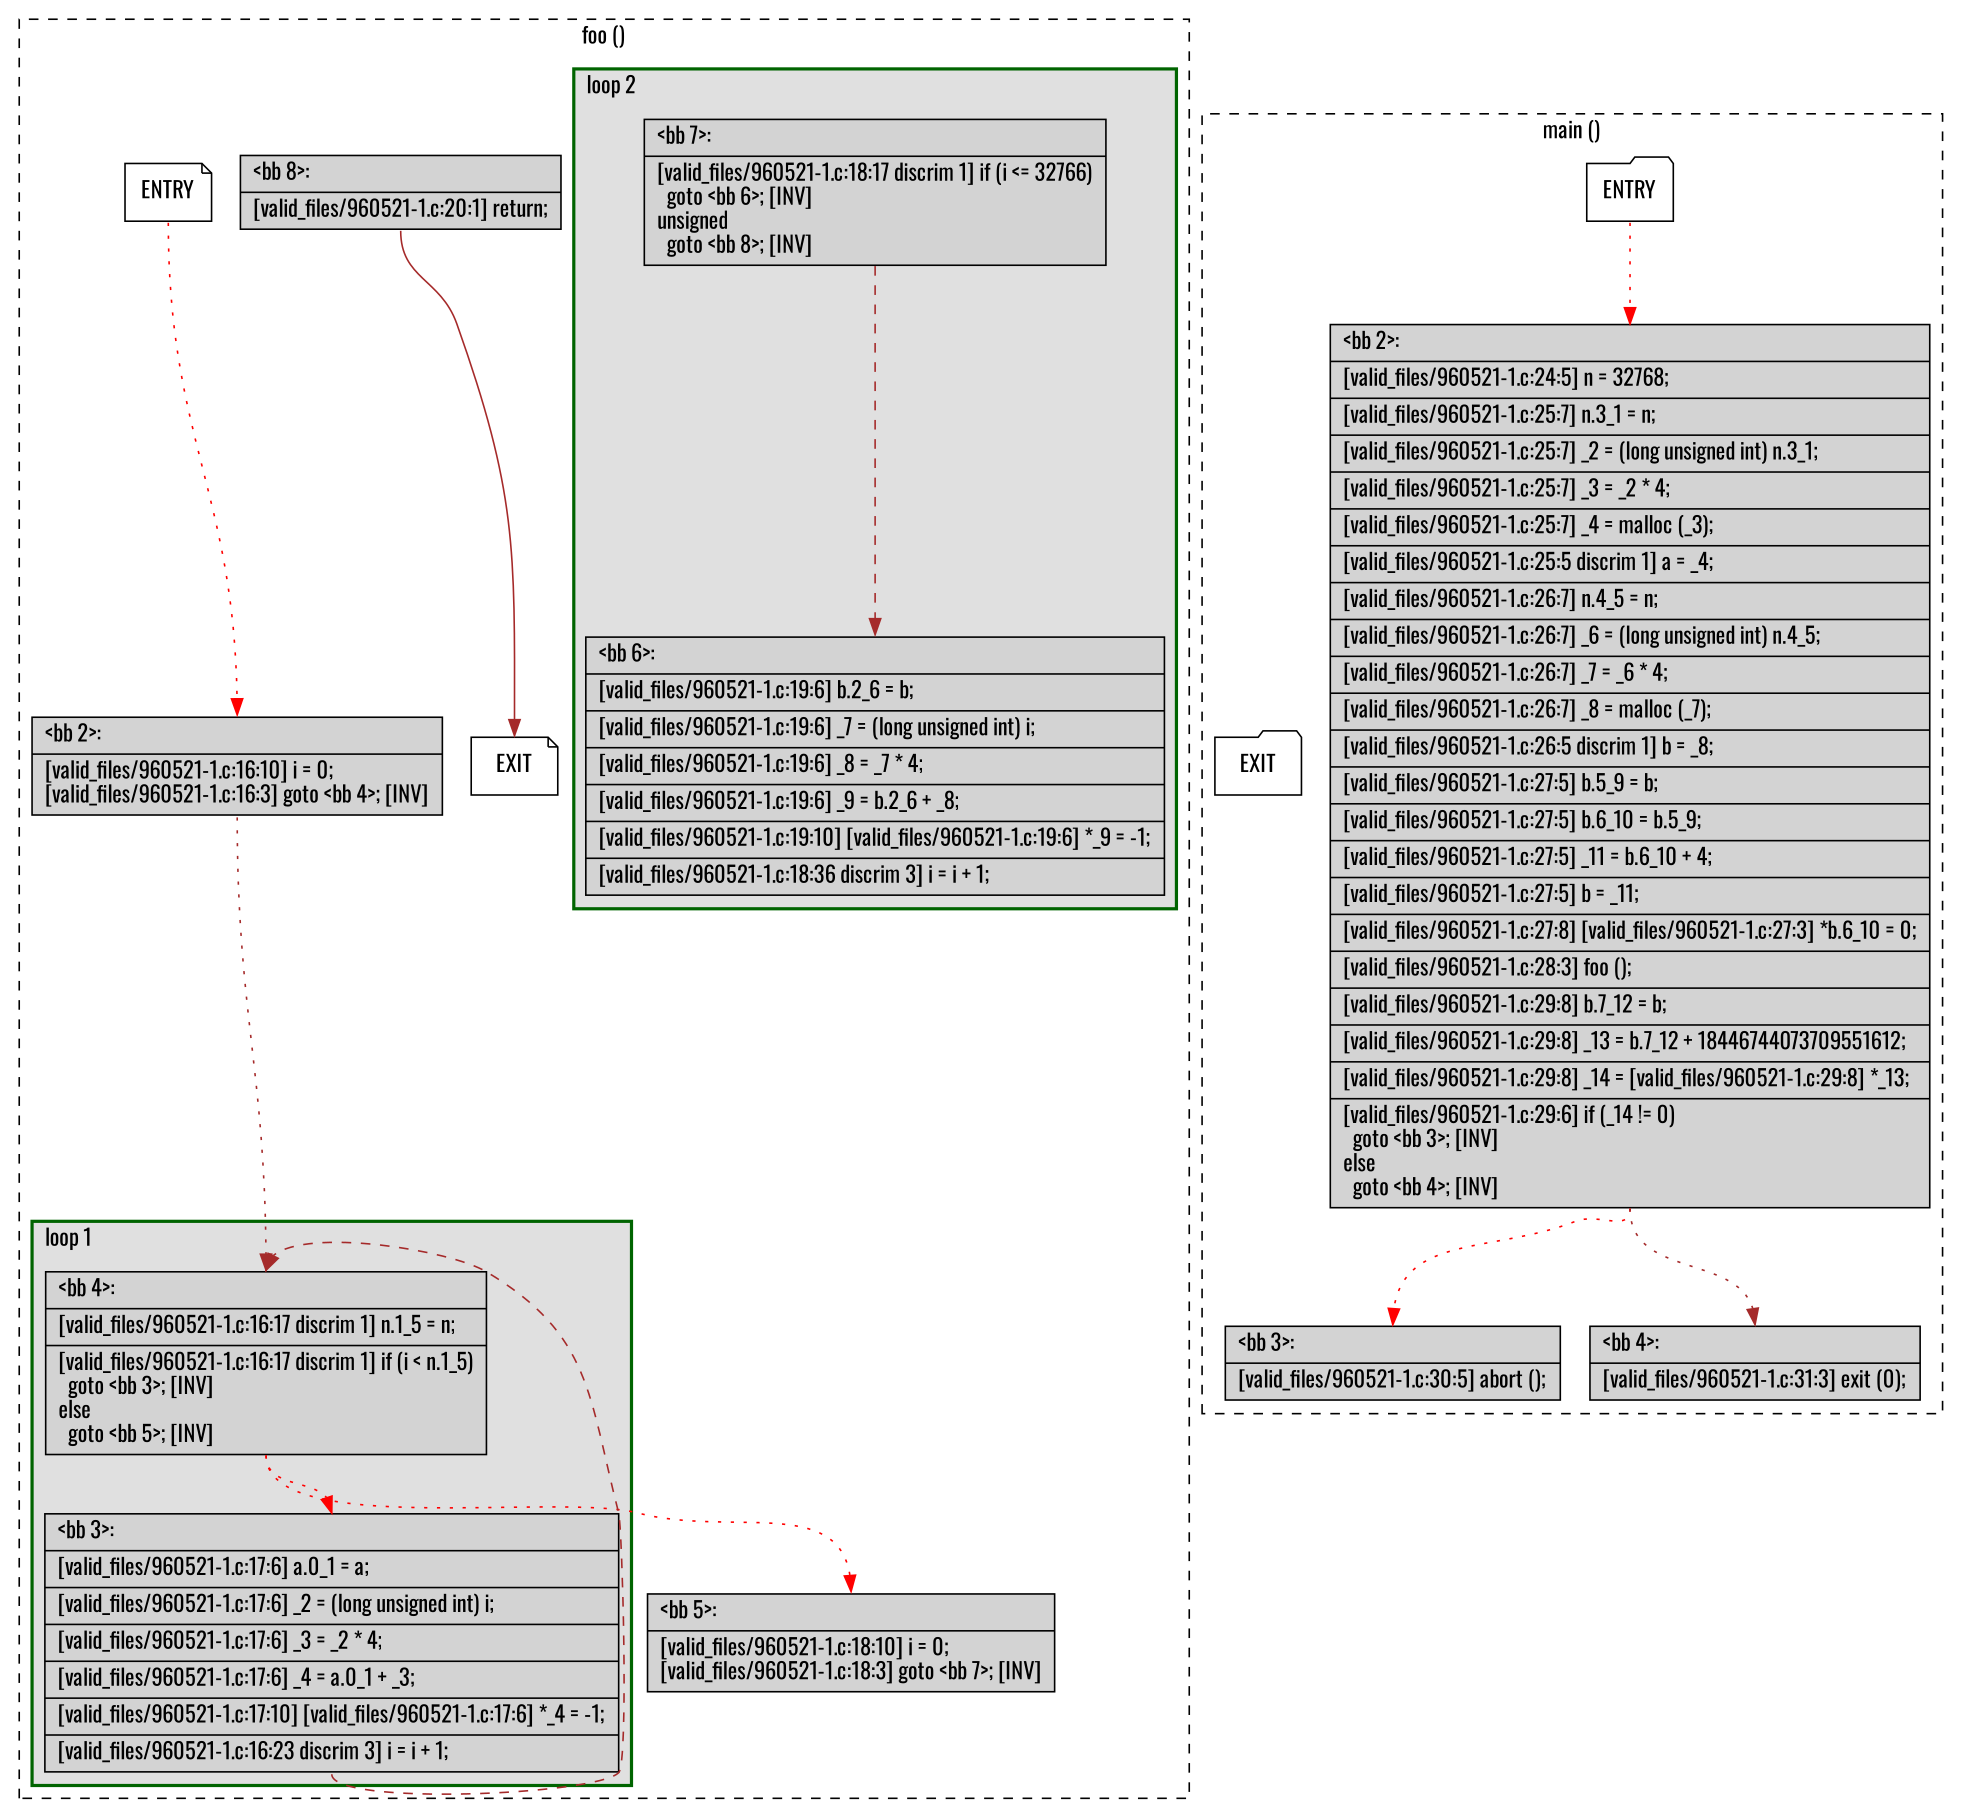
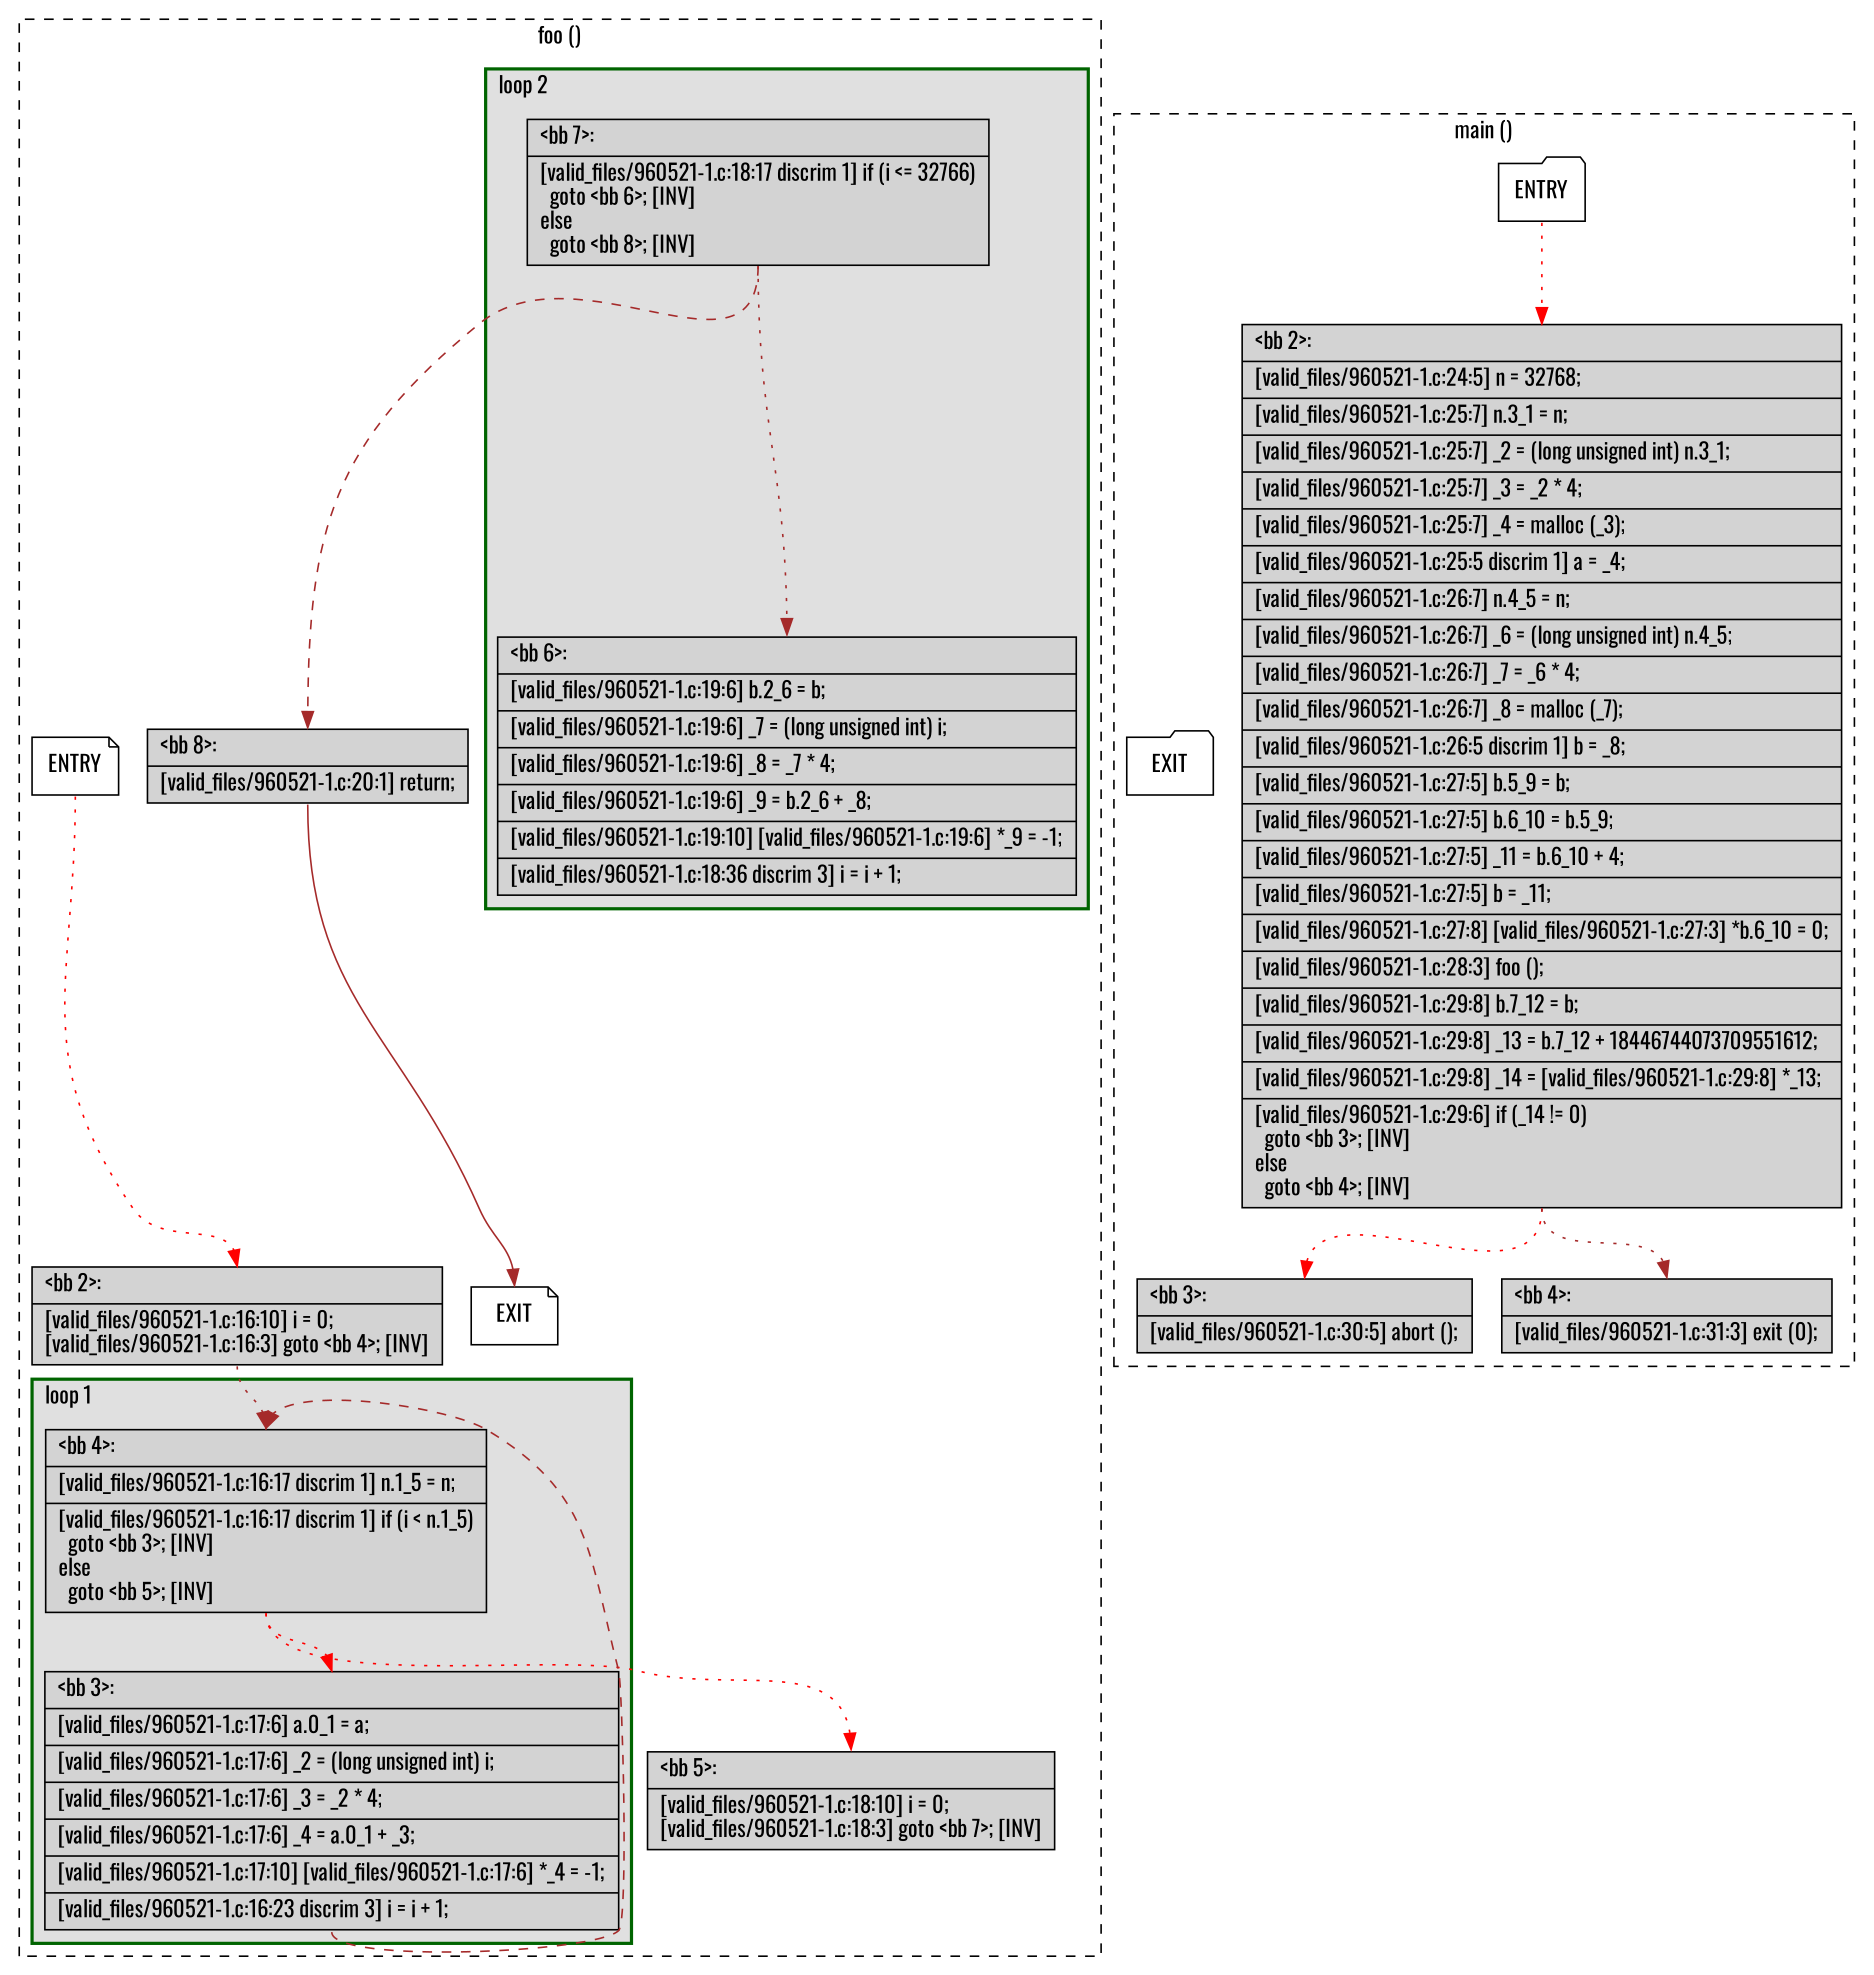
(693, 222) -> (557, 222)
none -> (433, 365)
(875, 442) -> (771, 442)
